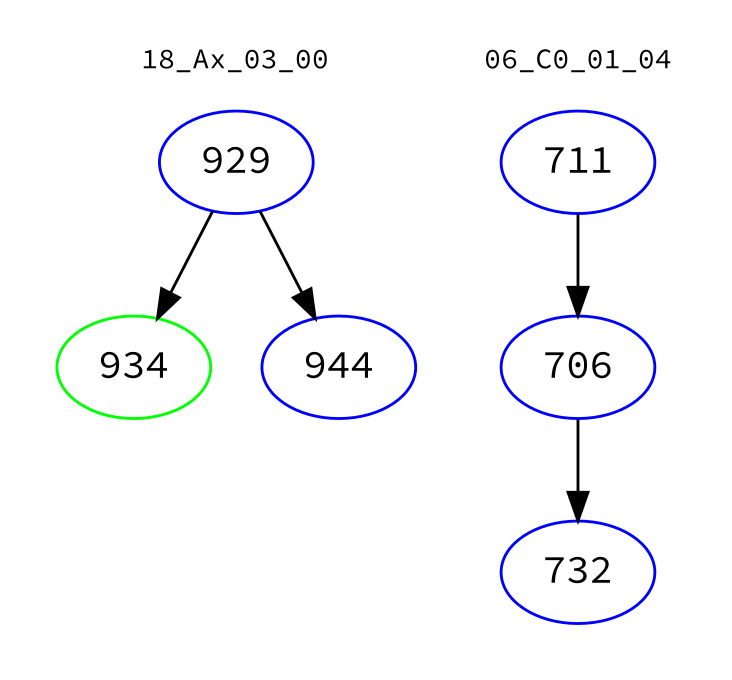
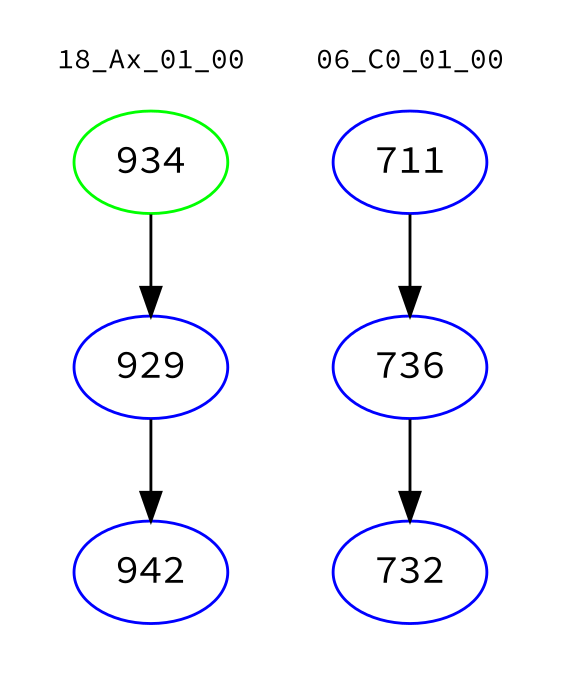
(236, 61) -> (152, 61)
(579, 61) -> (411, 61)
(192, 252) -> (151, 251)
(339, 367) -> (151, 572)
(578, 367) -> (410, 367)
